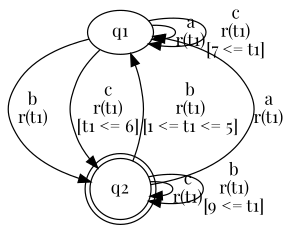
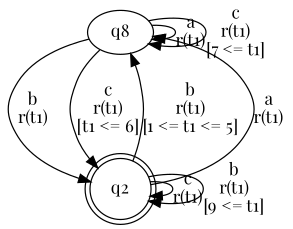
(121, 32) -> (121, 32)
